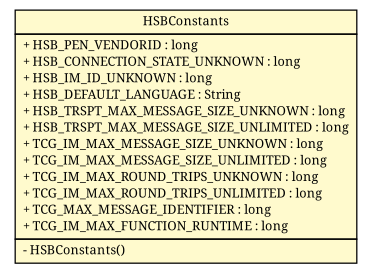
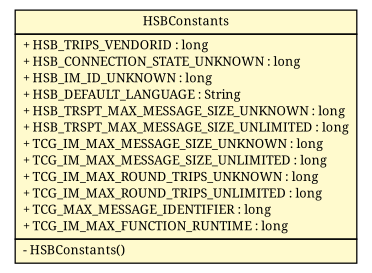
(111, 46) -> (116, 46)
